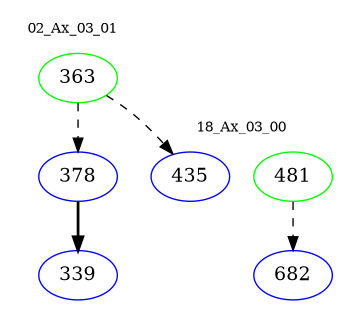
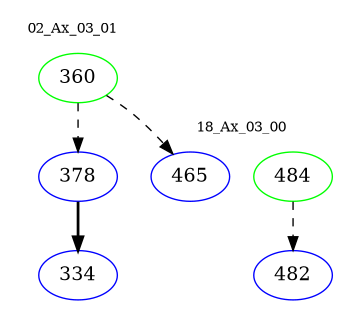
(78, 78) -> (78, 78)
(190, 177) -> (190, 177)
(293, 177) -> (293, 177)
(78, 275) -> (78, 275)
(293, 275) -> (293, 275)
